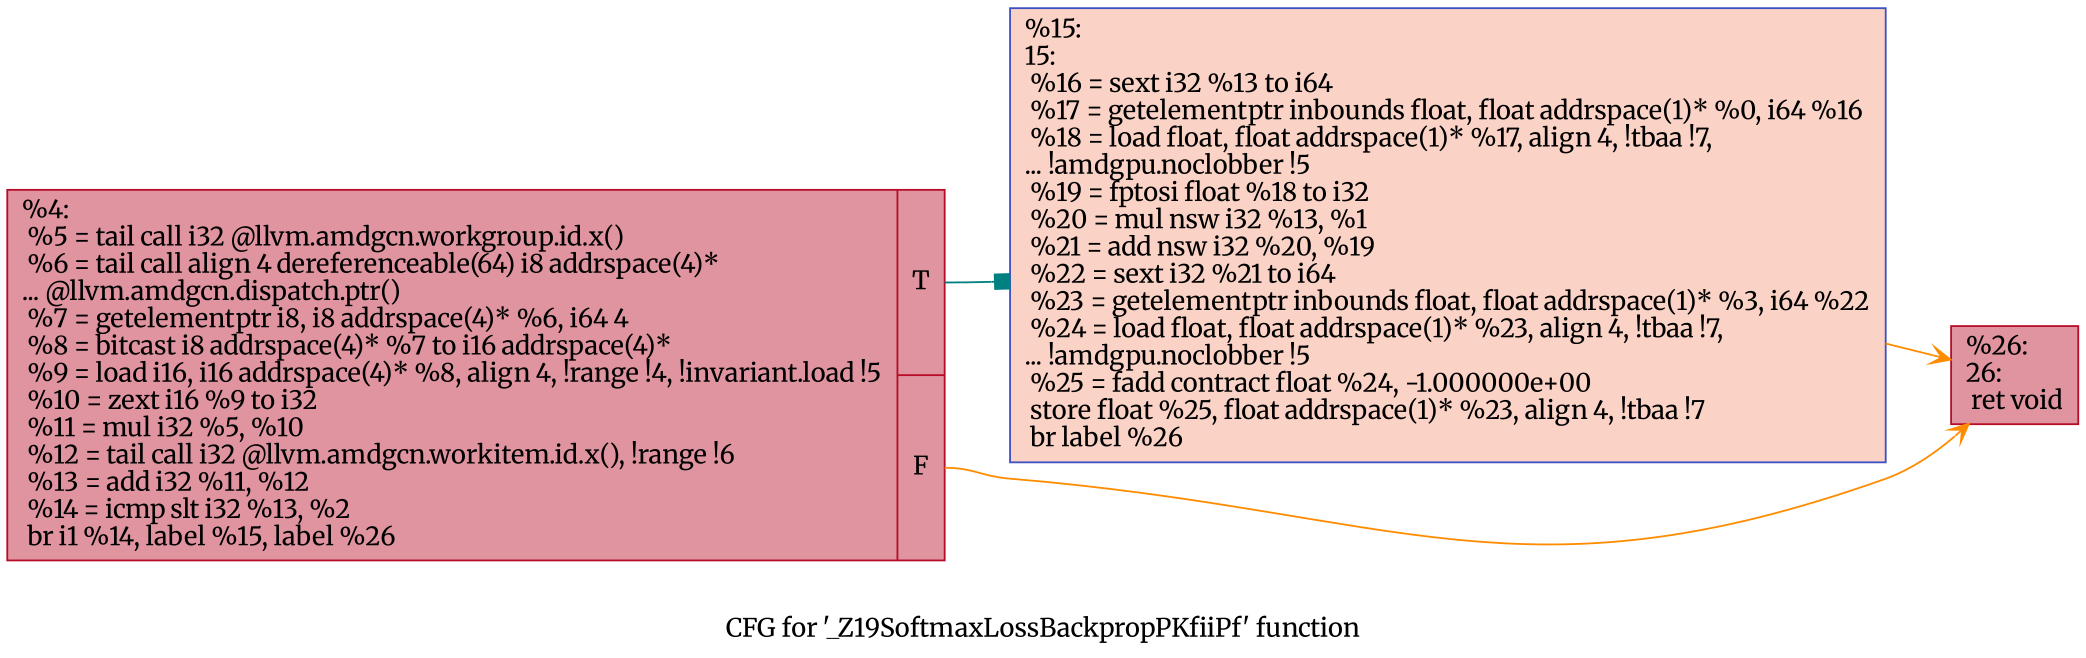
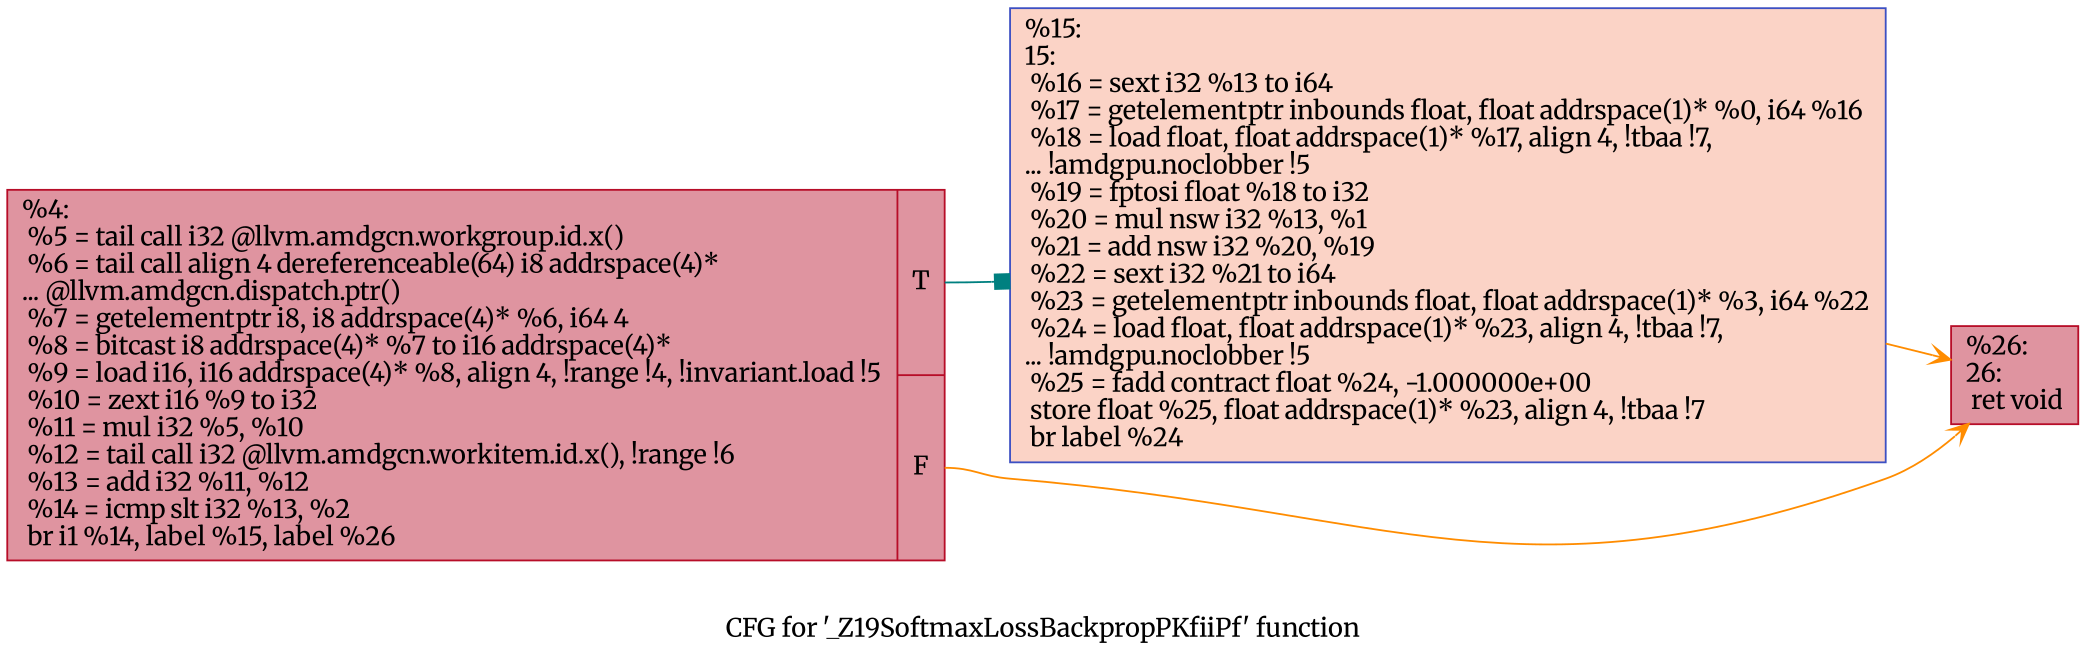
(1105, 439) -> (1105, 439)
